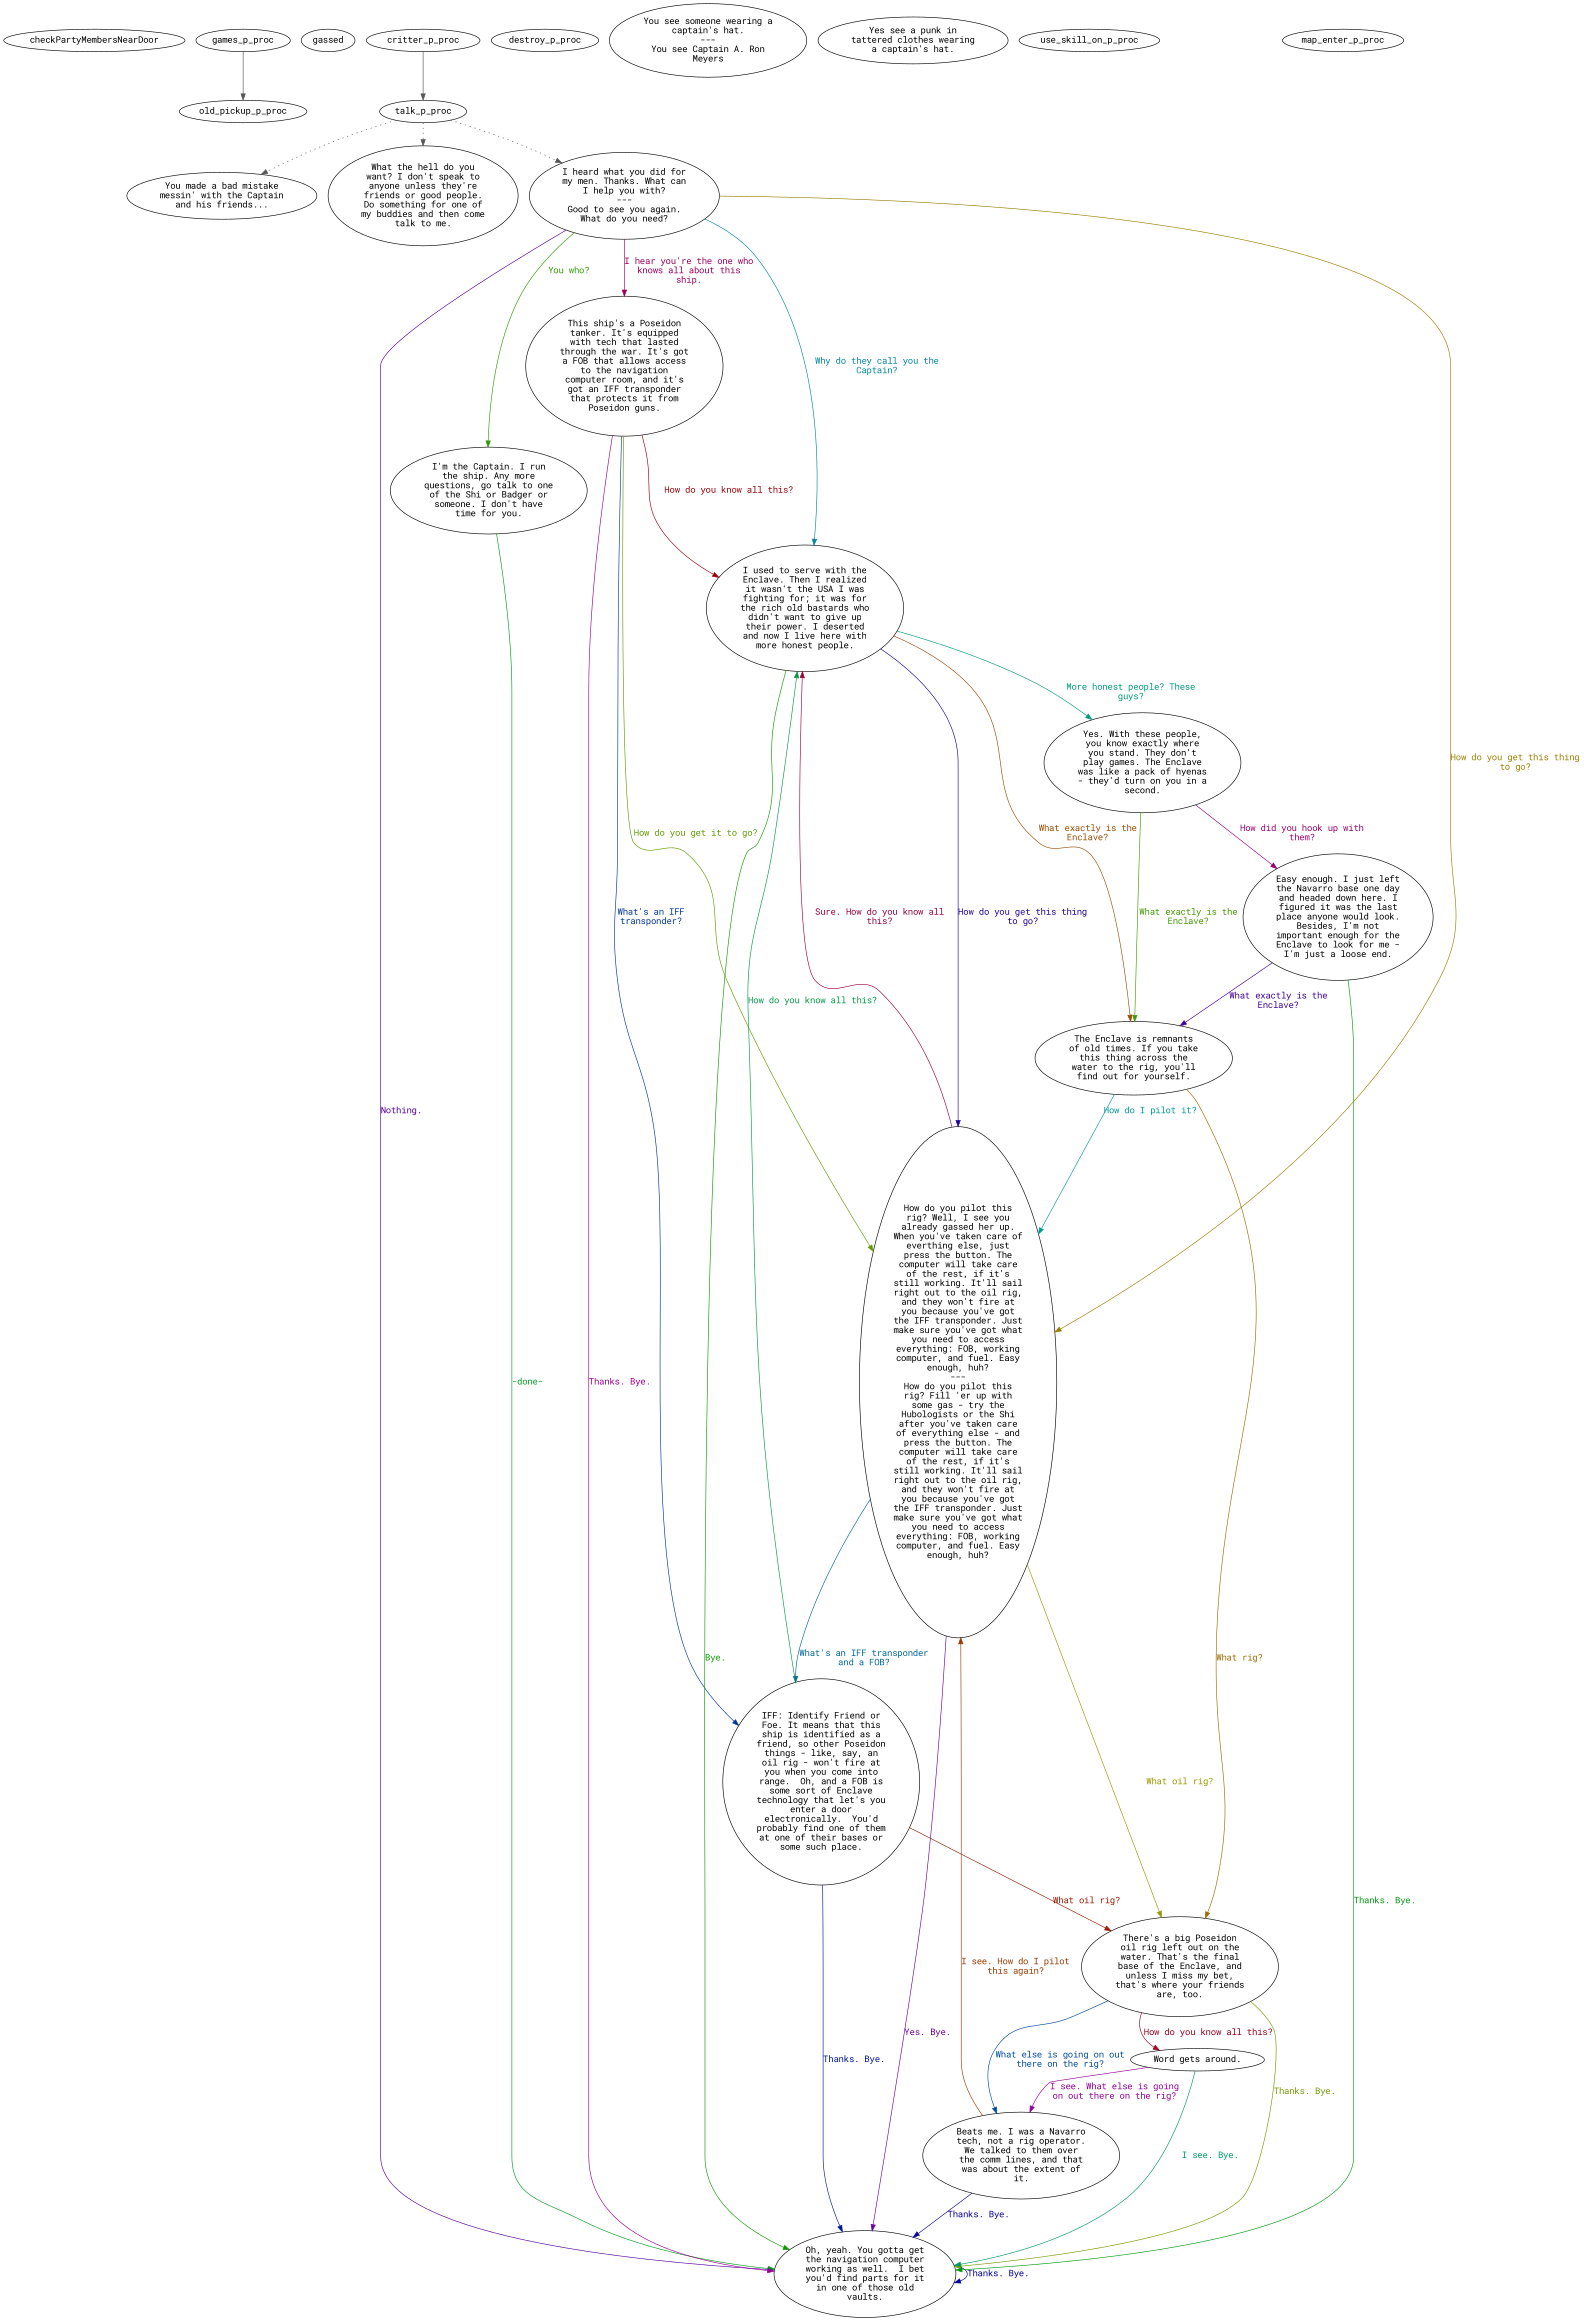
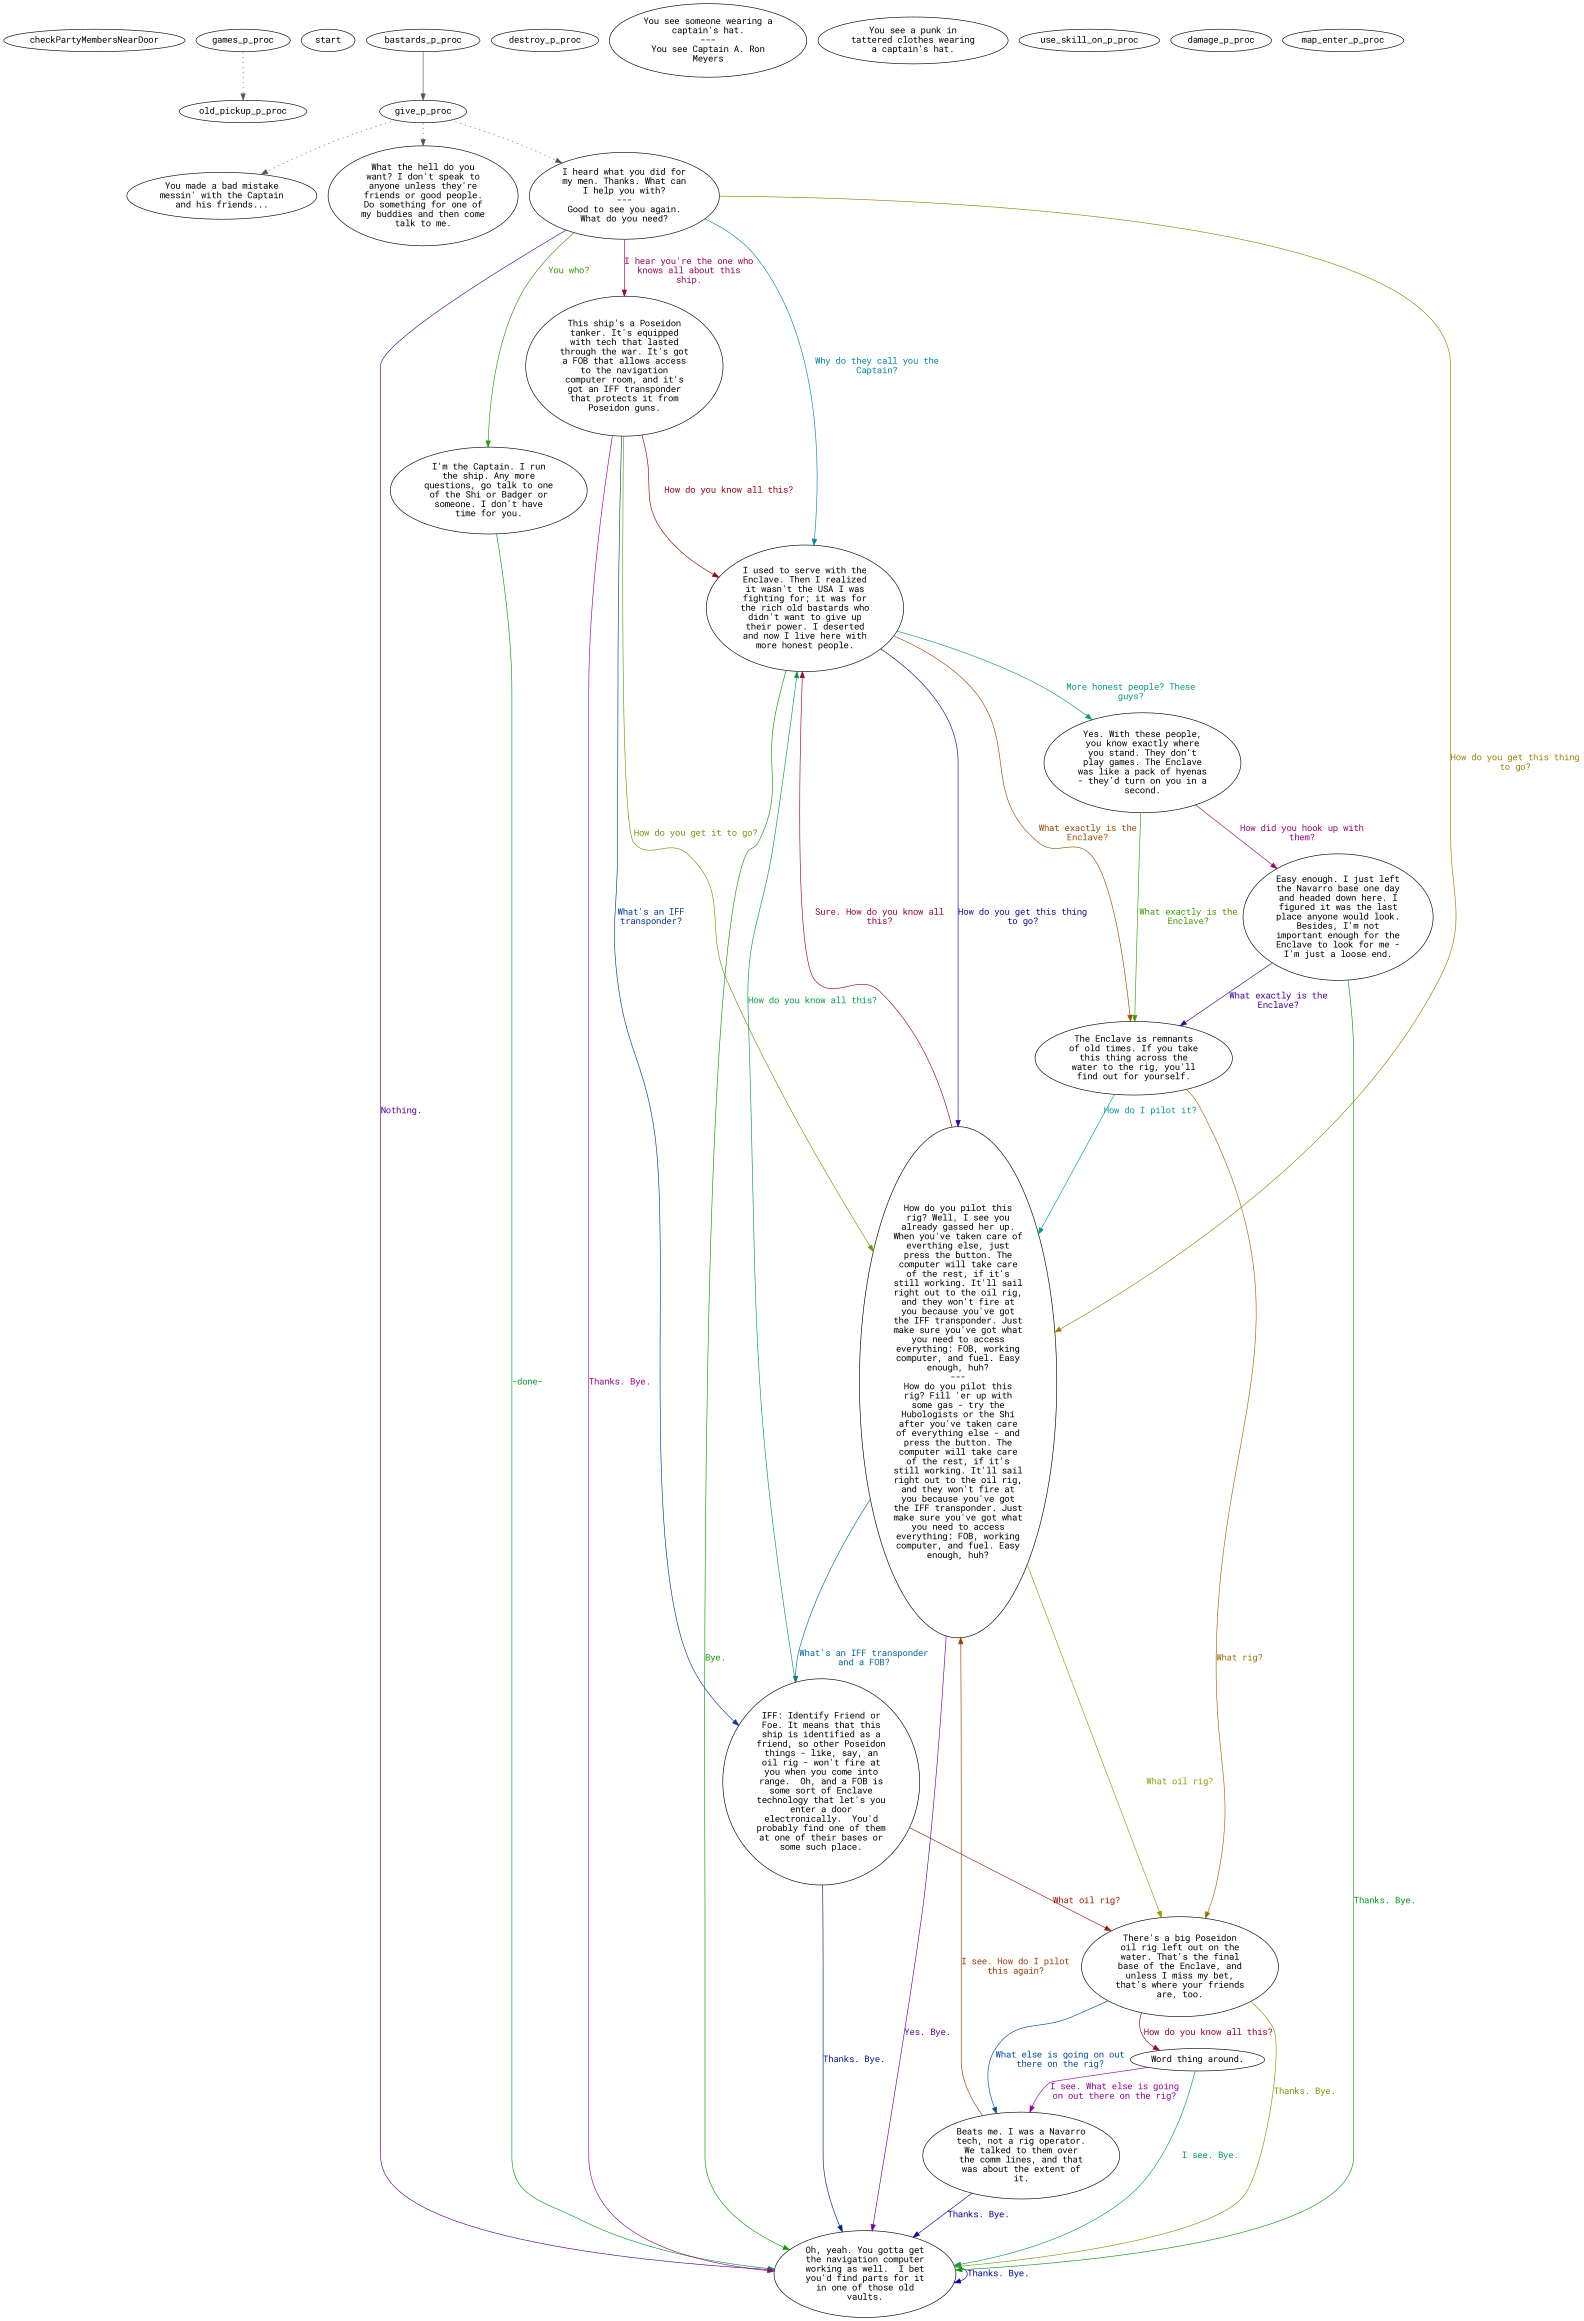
(328, 40) -> (328, 40)
(423, 40) -> (423, 40)
(913, 40) -> (913, 40)
none -> (1221, 40)
(243, 73) -> (243, 73)
(423, 112) -> (423, 112)
(1198, 2060) -> (1198, 2060)
